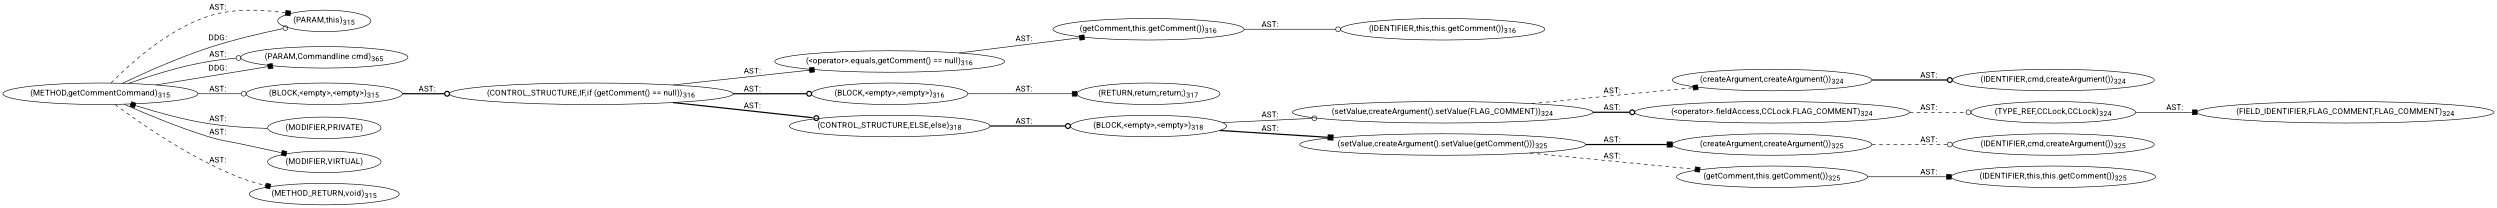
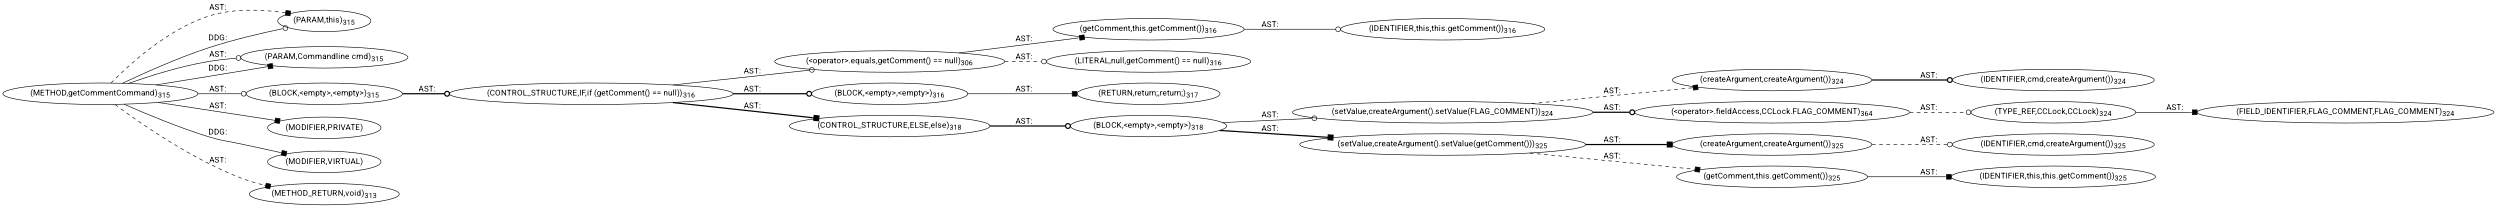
(377, 56) -> (377, 56)
(967, 61) -> (967, 61)
none -> (1149, 62)
(741, 78) -> (741, 78)
(743, 110) -> (743, 110)
(1867, 111) -> (1867, 111)
(201, 122) -> (216, 111)
(219, 132) -> (219, 132)
(371, 193) -> (371, 193)
